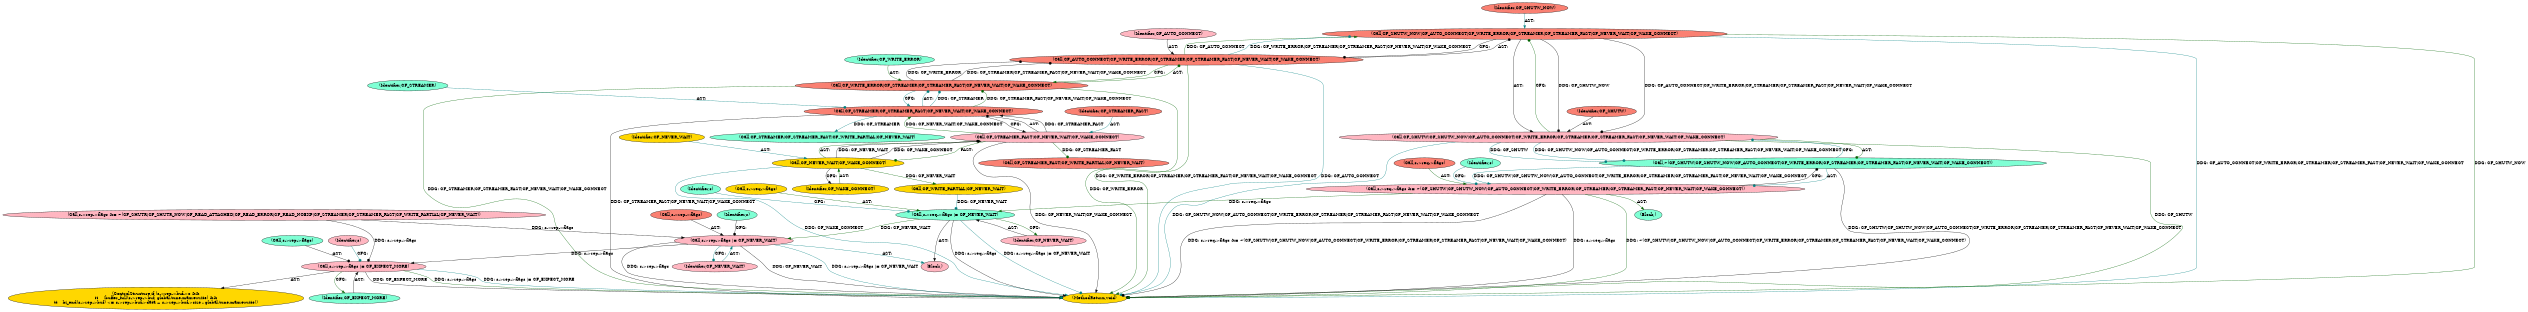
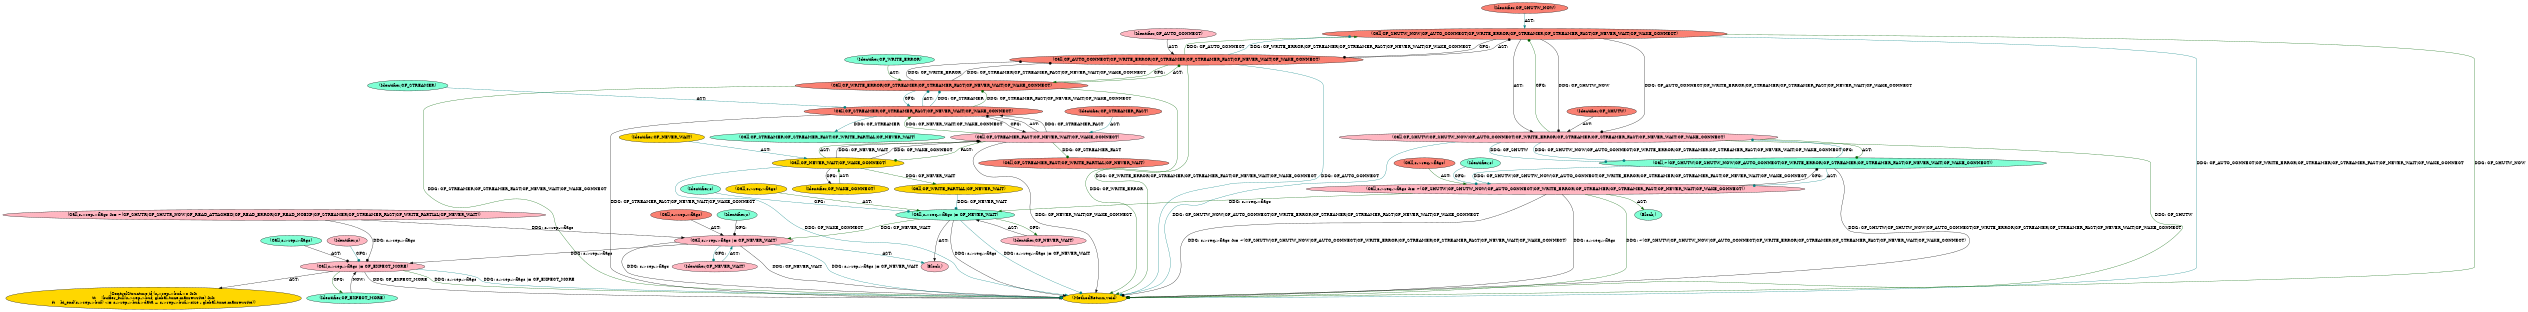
(360, 280) -> (359, 280)
